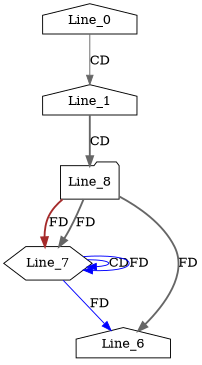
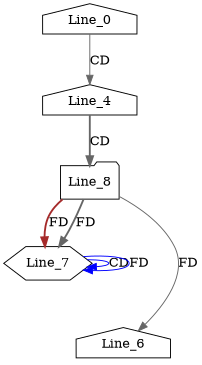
(90, 101) -> (90, 101)
(176, 253) -> (176, 253)
(84, 302) -> none
